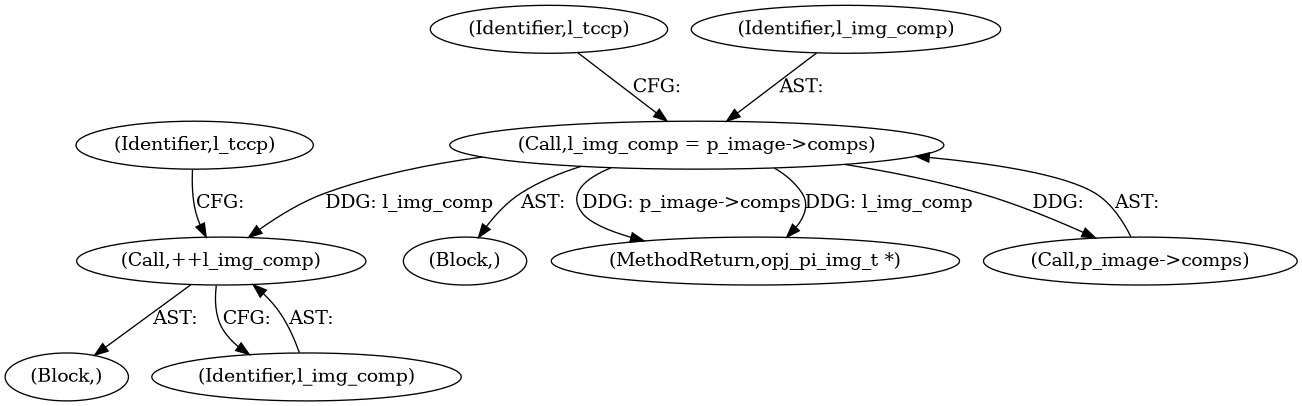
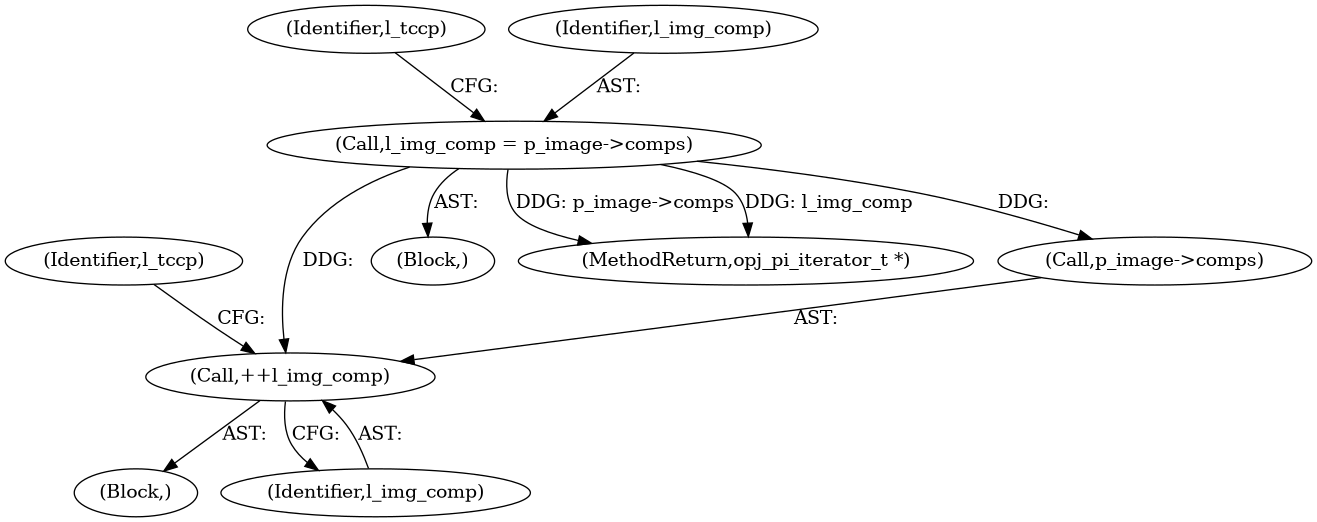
(1042, 174) -> (728, 319)
(410, 203) -> (331, 261)
(755, 261) -> (746, 261)
